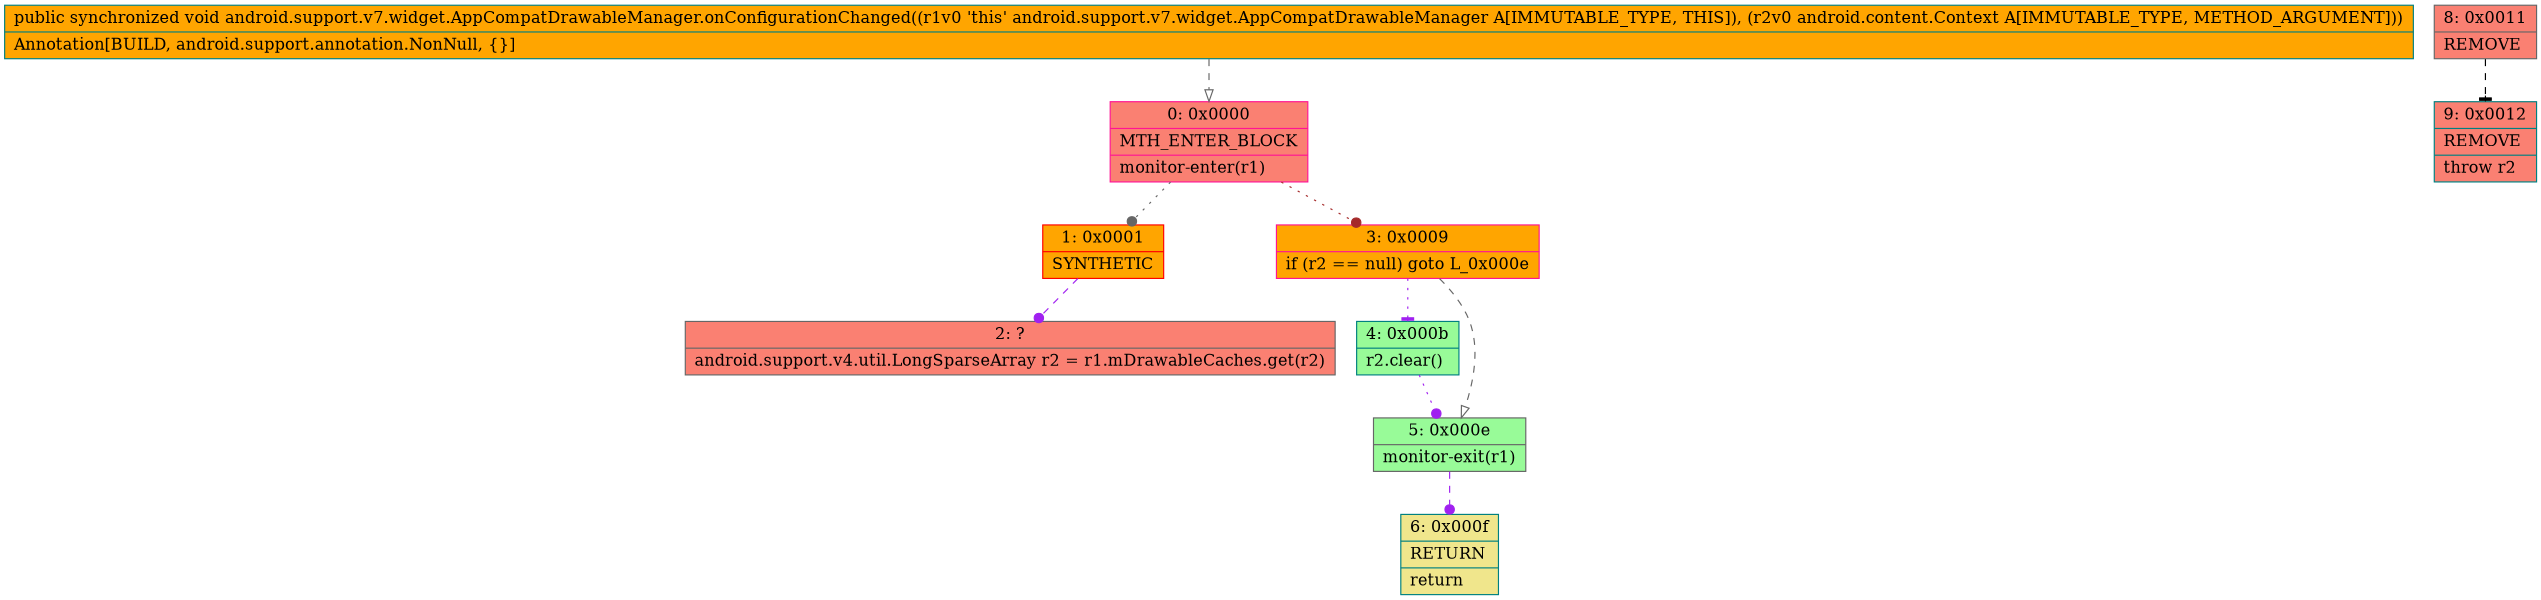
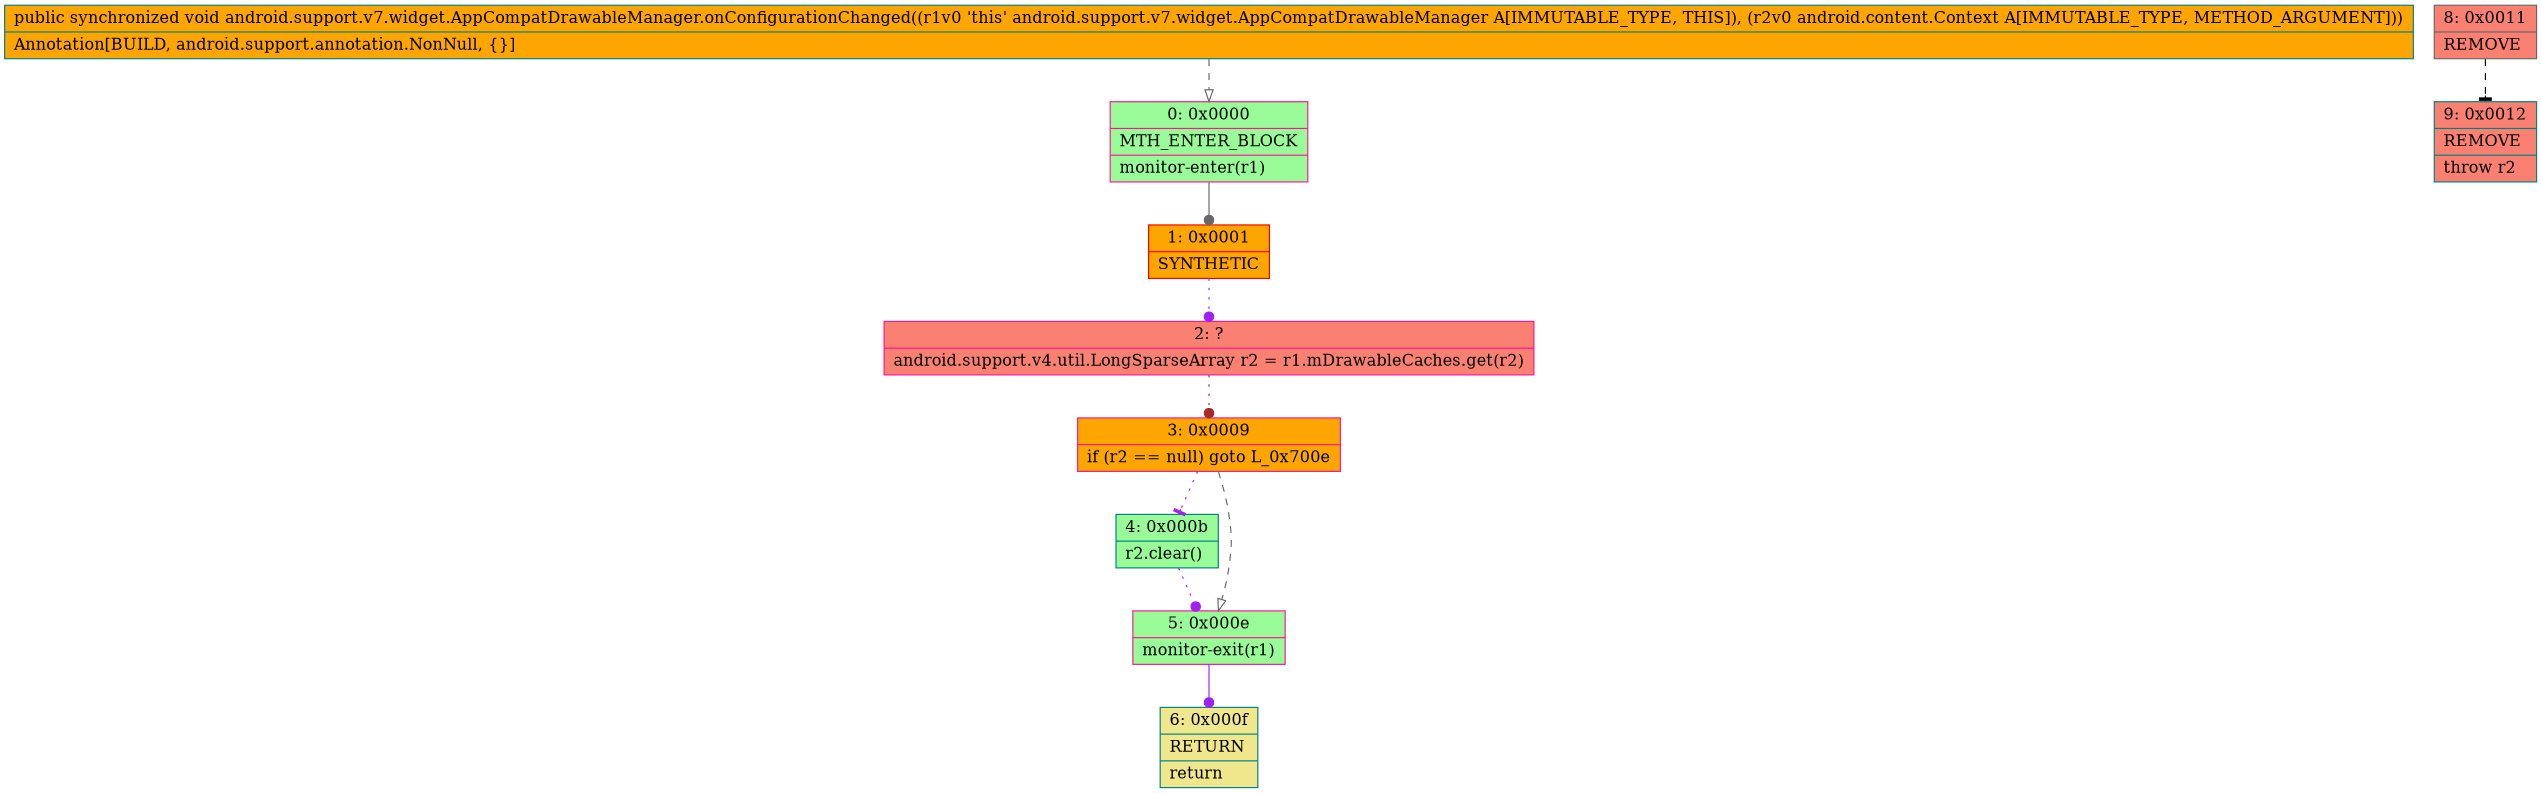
(1209, 142) -> (1209, 142)
(1153, 200) -> (1209, 199)
(1317, 201) -> (1209, 392)
(1408, 264) -> (1209, 457)
(1060, 297) -> (1209, 295)
(1010, 348) -> (1209, 348)
(1450, 445) -> (1209, 638)
(1450, 488) -> (1209, 681)
